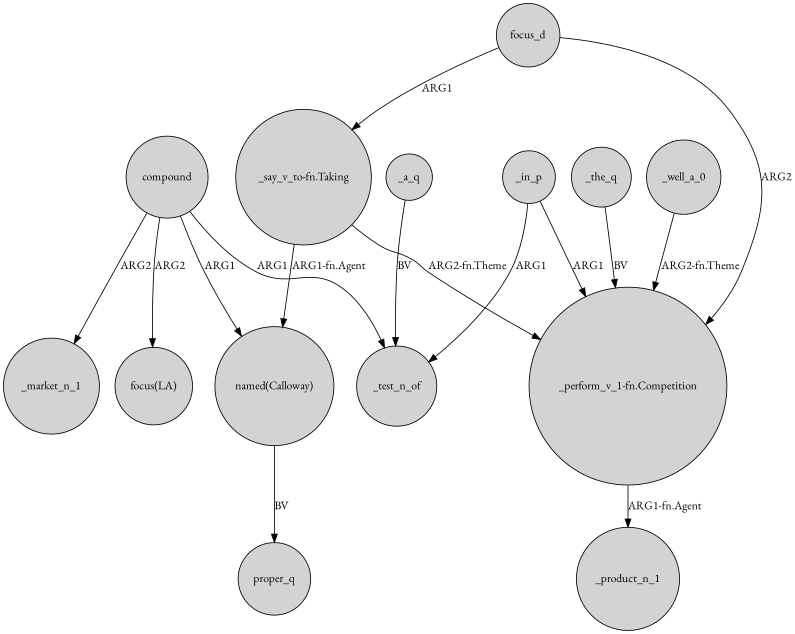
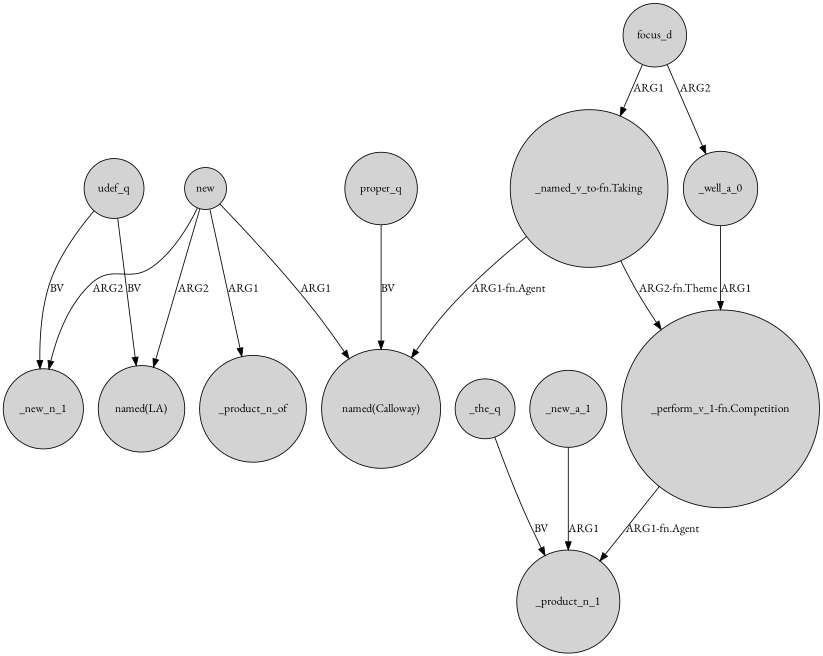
(740, 126) -> (685, 106)
(167, 177) -> (206, 189)
(304, 177) -> (589, 189)
(409, 177) -> none
(529, 177) -> none
none -> (114, 189)
(610, 243) -> (516, 493)
(700, 266) -> (736, 289)
(51, 386) -> (43, 409)
(154, 386) -> (142, 409)
(397, 386) -> (253, 409)
none -> (568, 409)
(274, 490) -> (381, 283)
